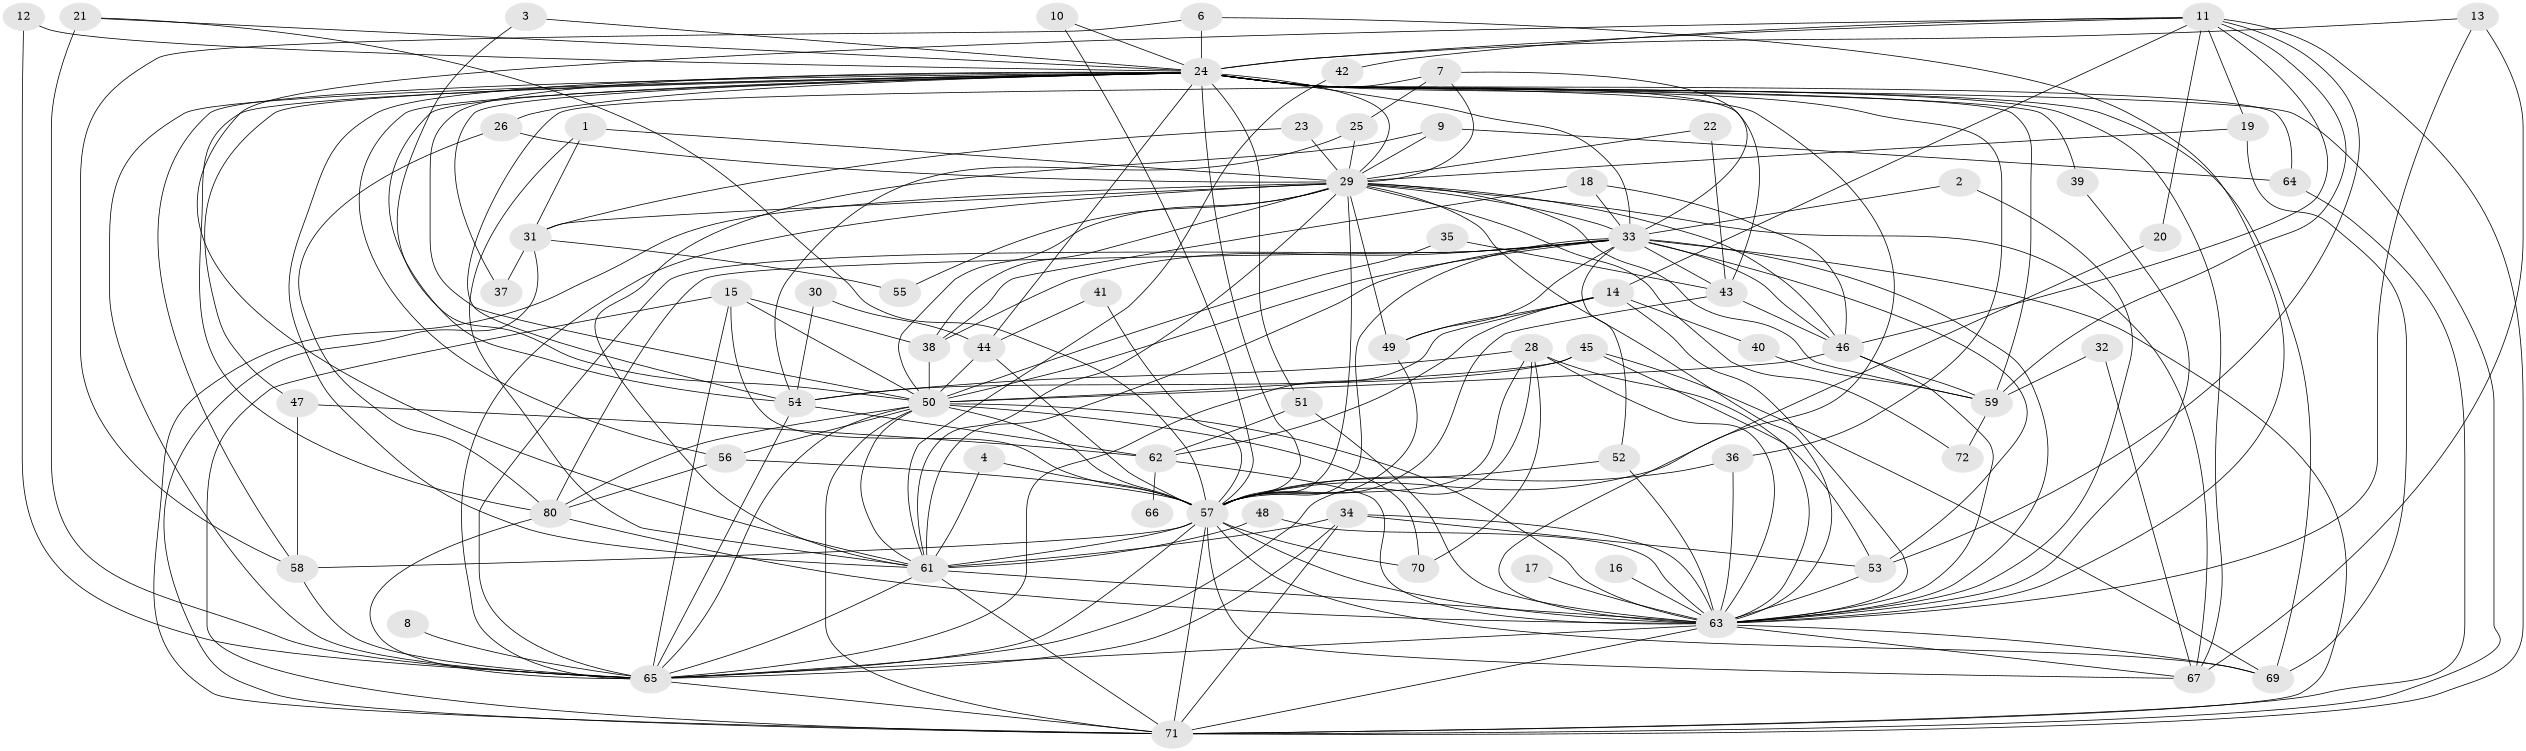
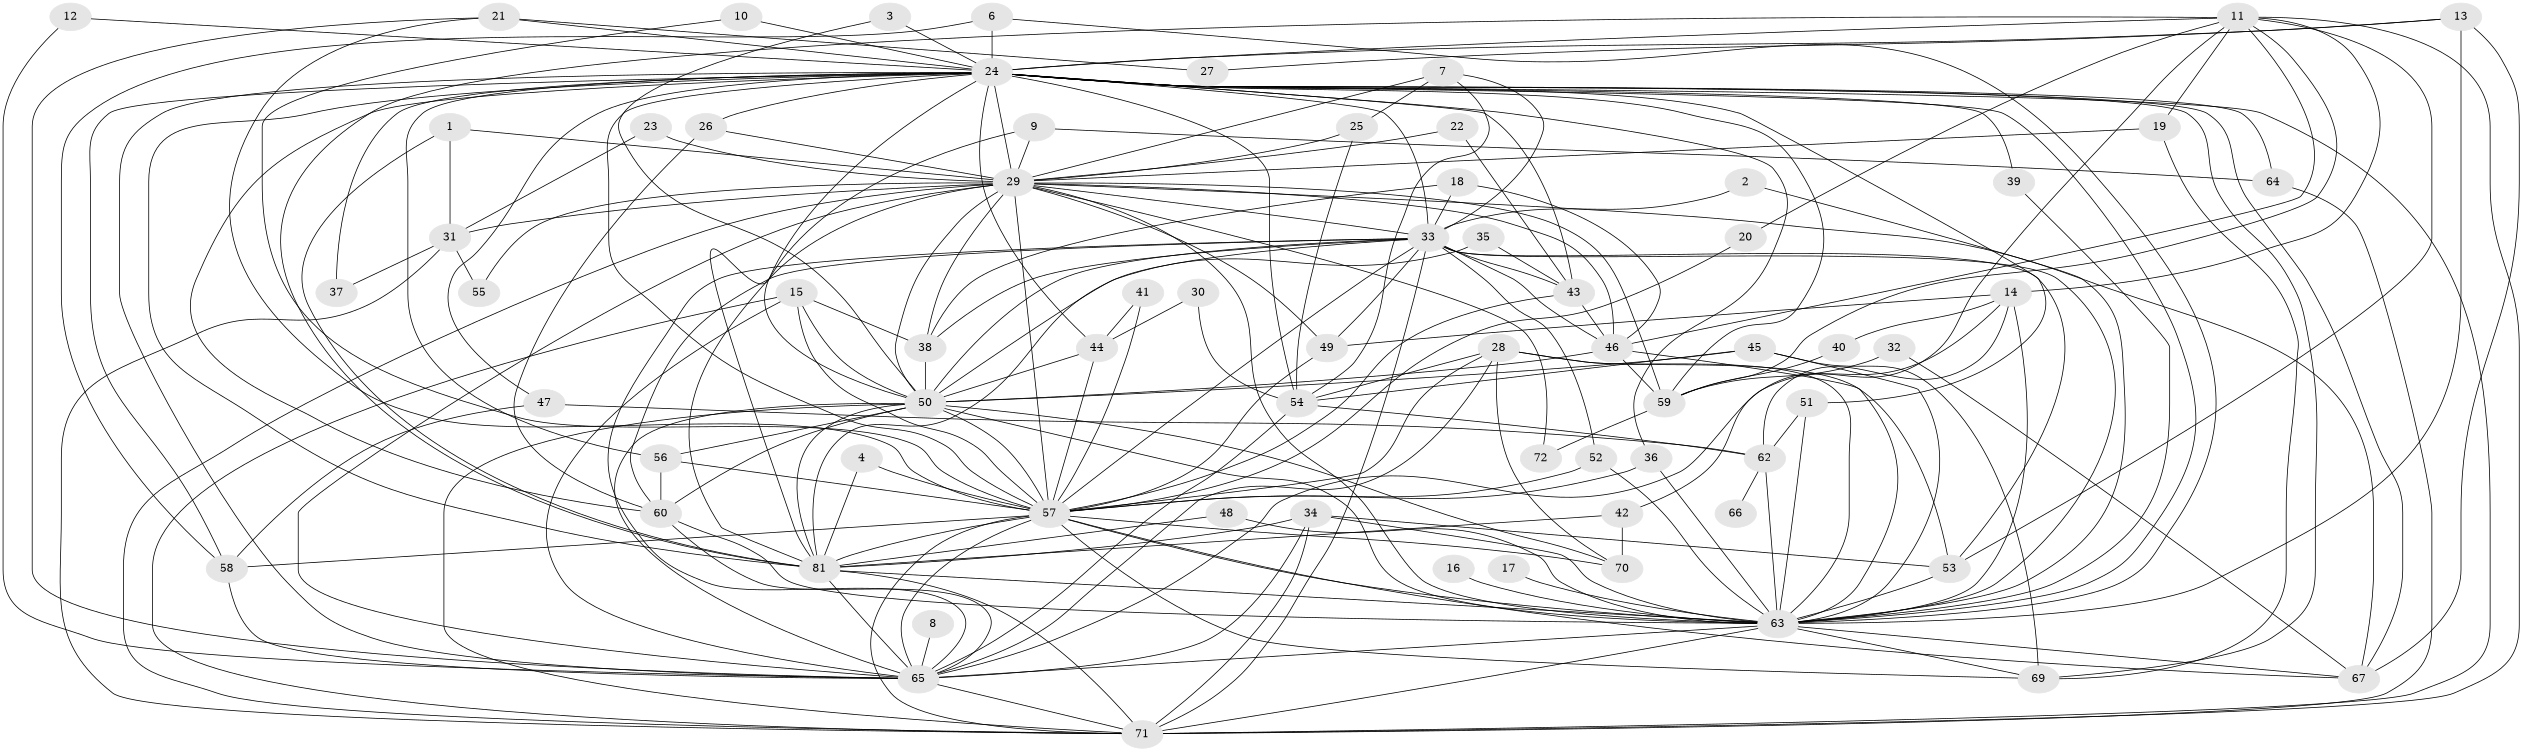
none -> (1208, 72)
(550, 514) -> (661, 514)
none -> (1622, 545)
(928, 569) -> (820, 569)
